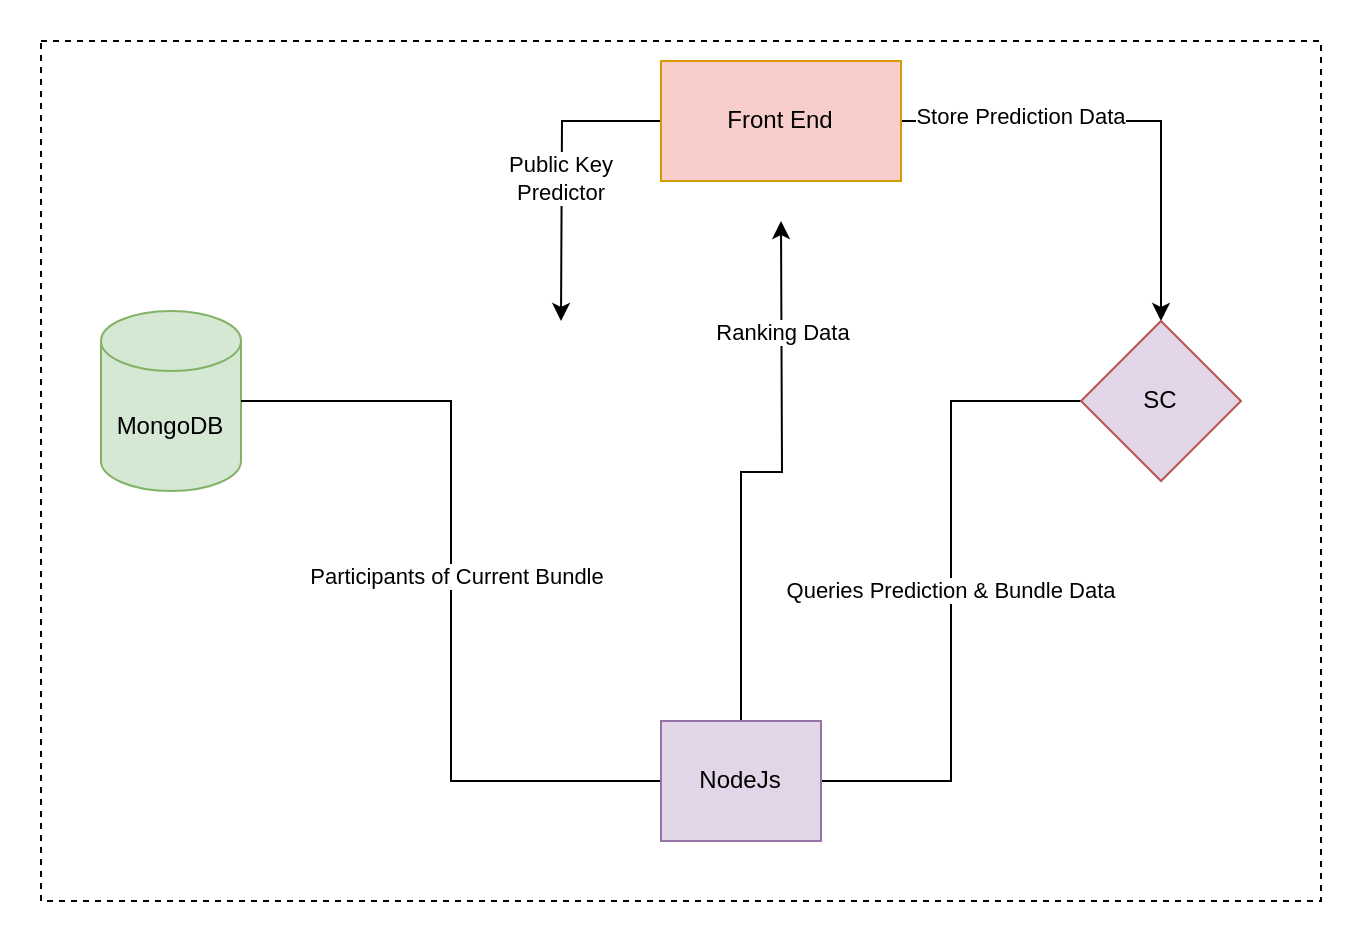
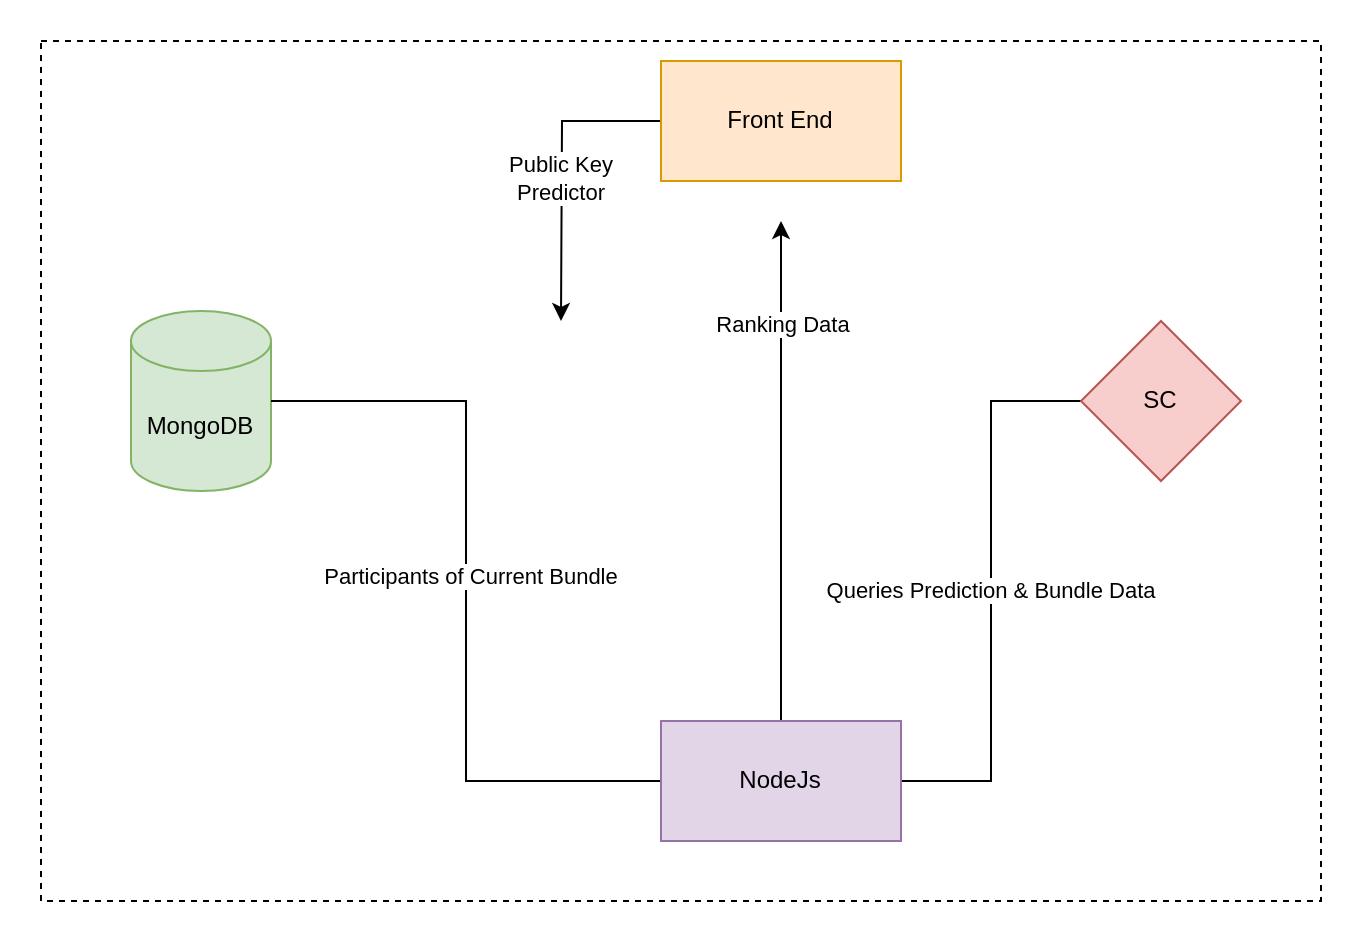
(781, 121) -> (781, 121)
(1161, 128) -> none
(171, 401) -> (201, 401)
(1161, 401) -> (1161, 401)
(741, 781) -> (781, 781)
